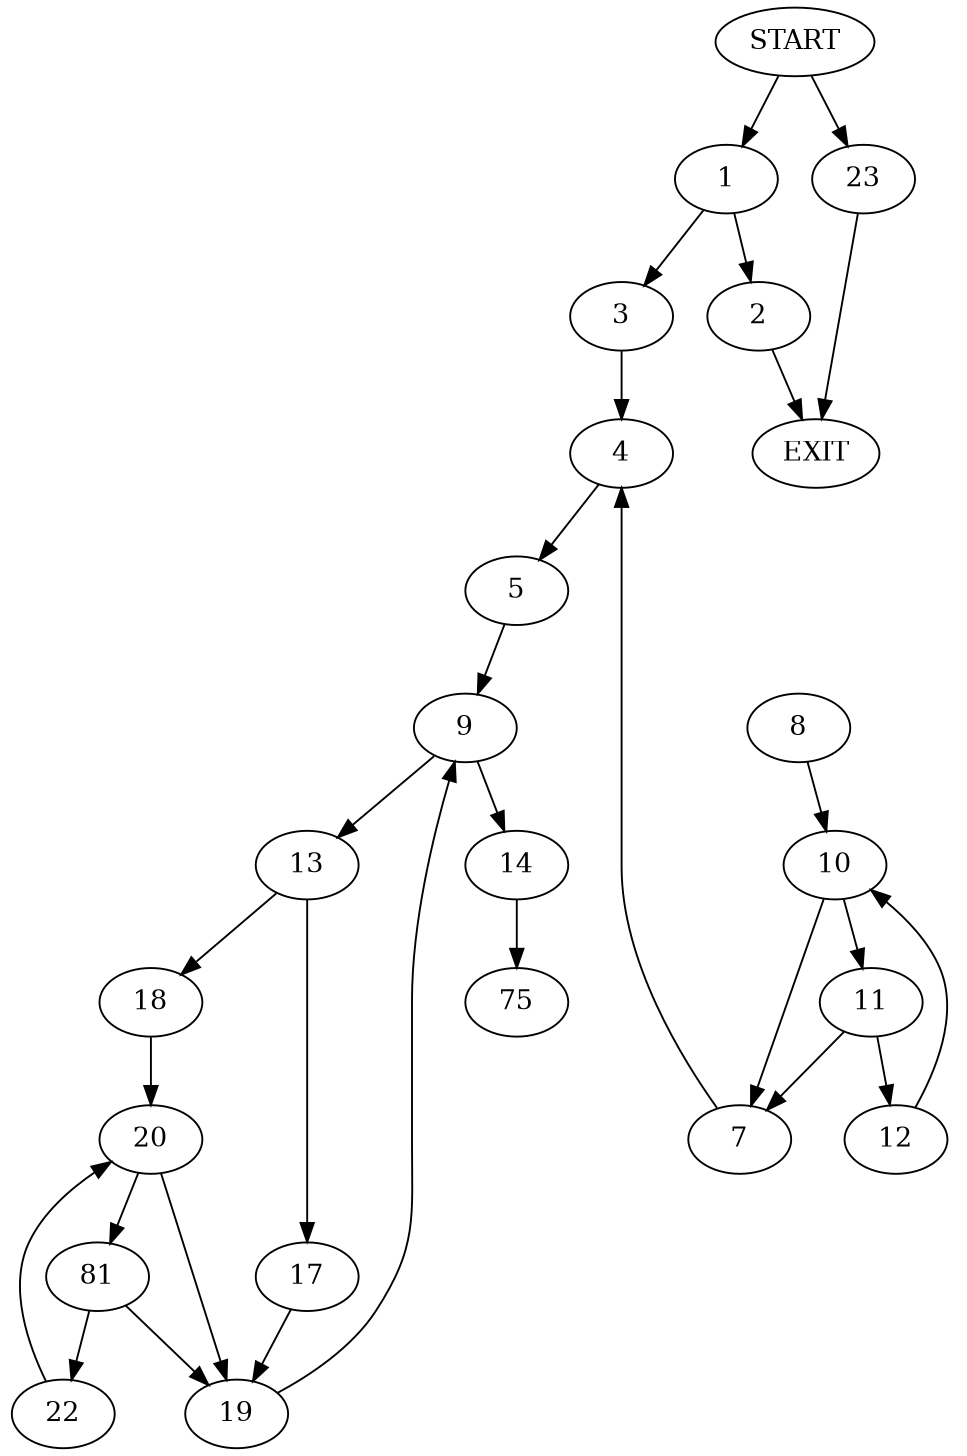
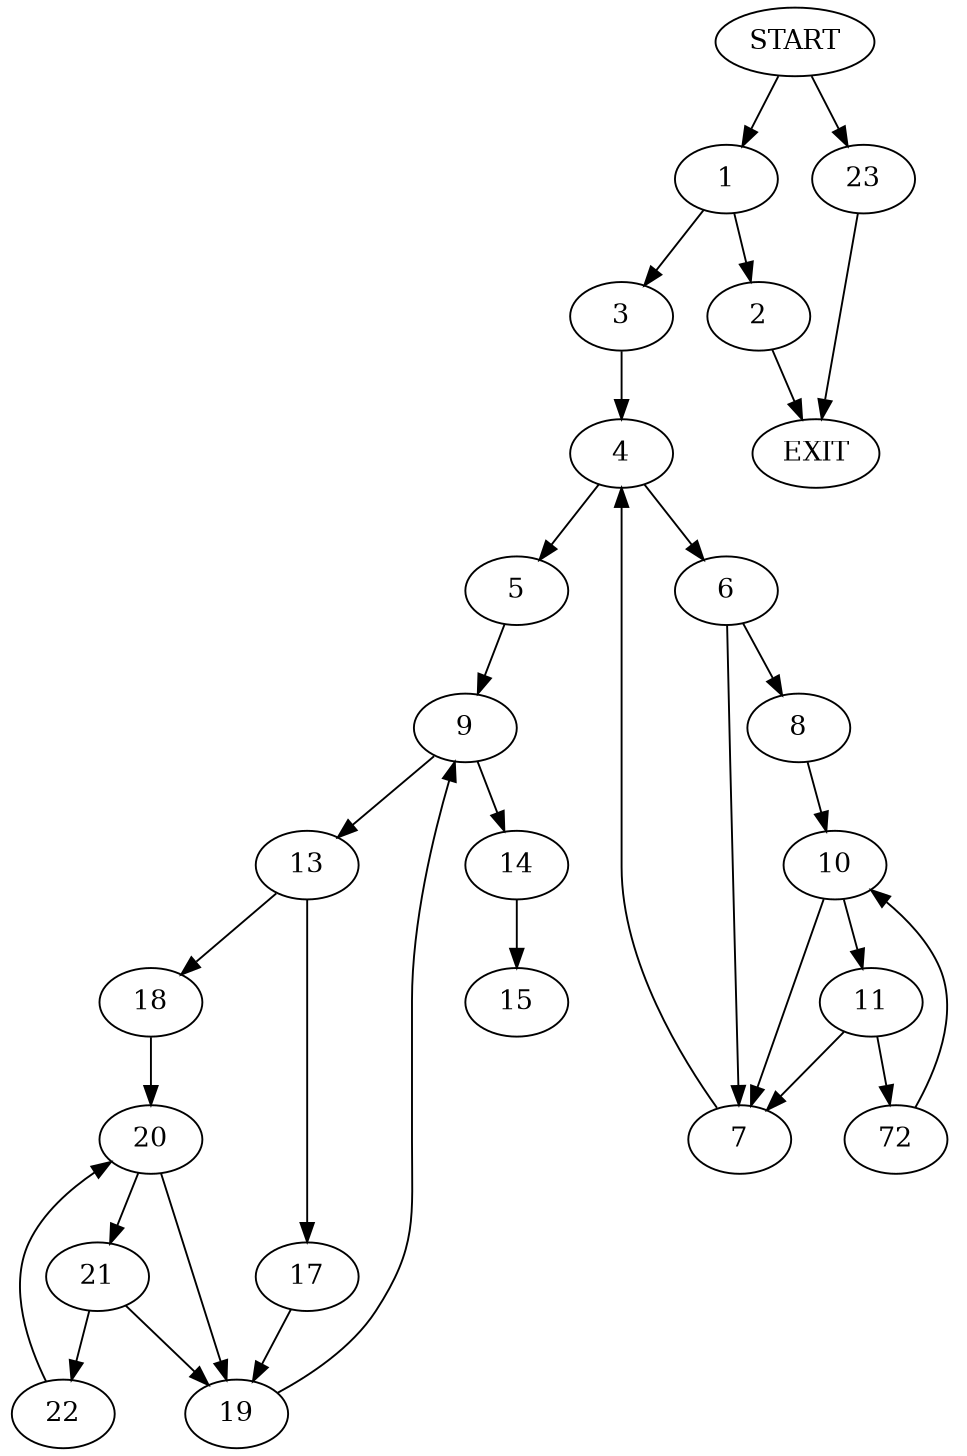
none -> (726, 591)
(517, 1002) -> (517, 1002)
(896, 1140) -> (896, 1140)
(98, 1277) -> (98, 1277)
